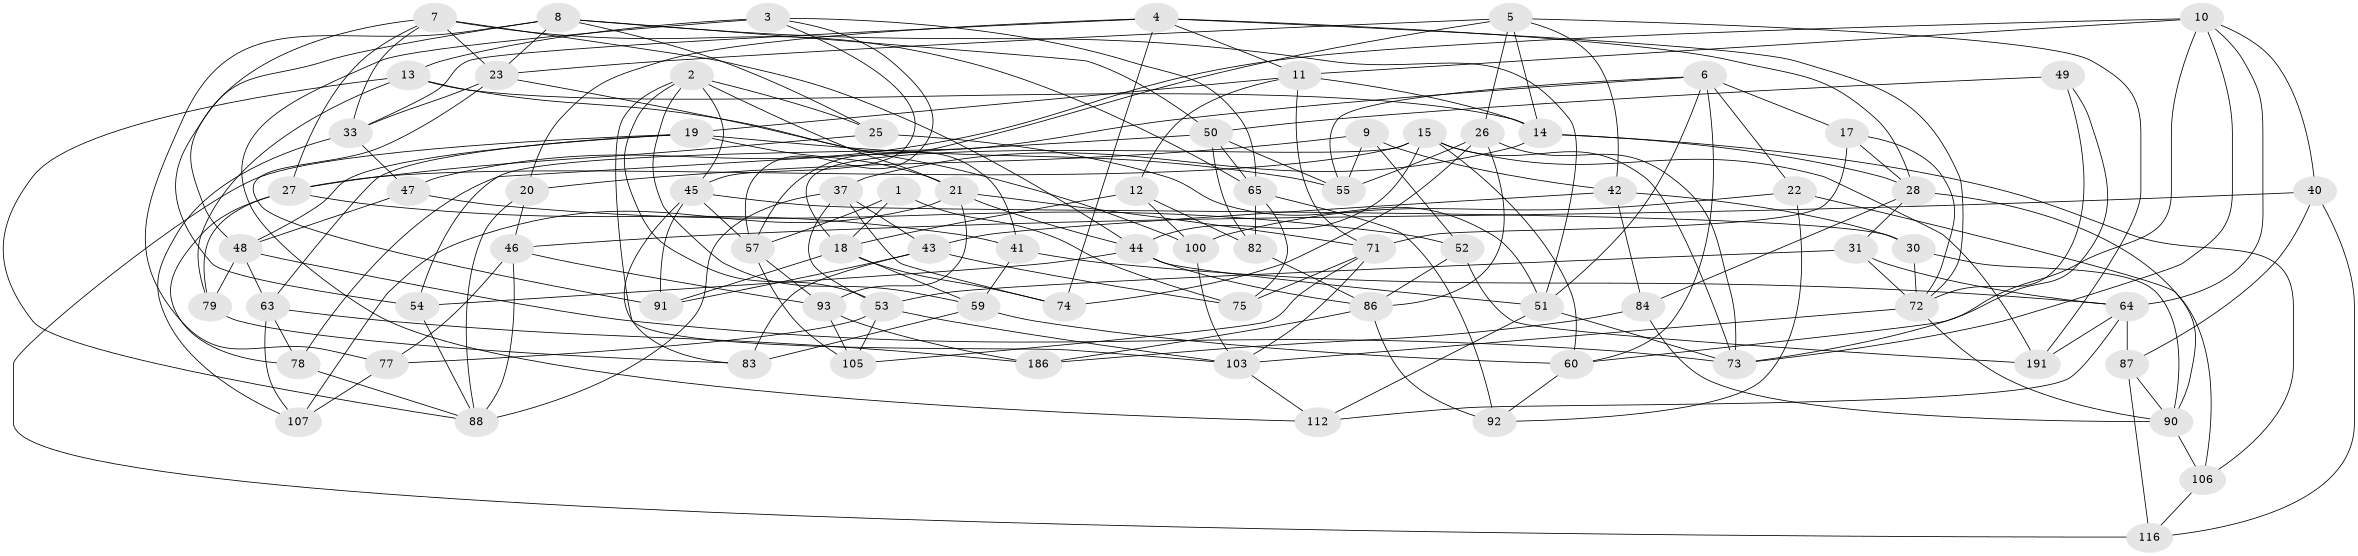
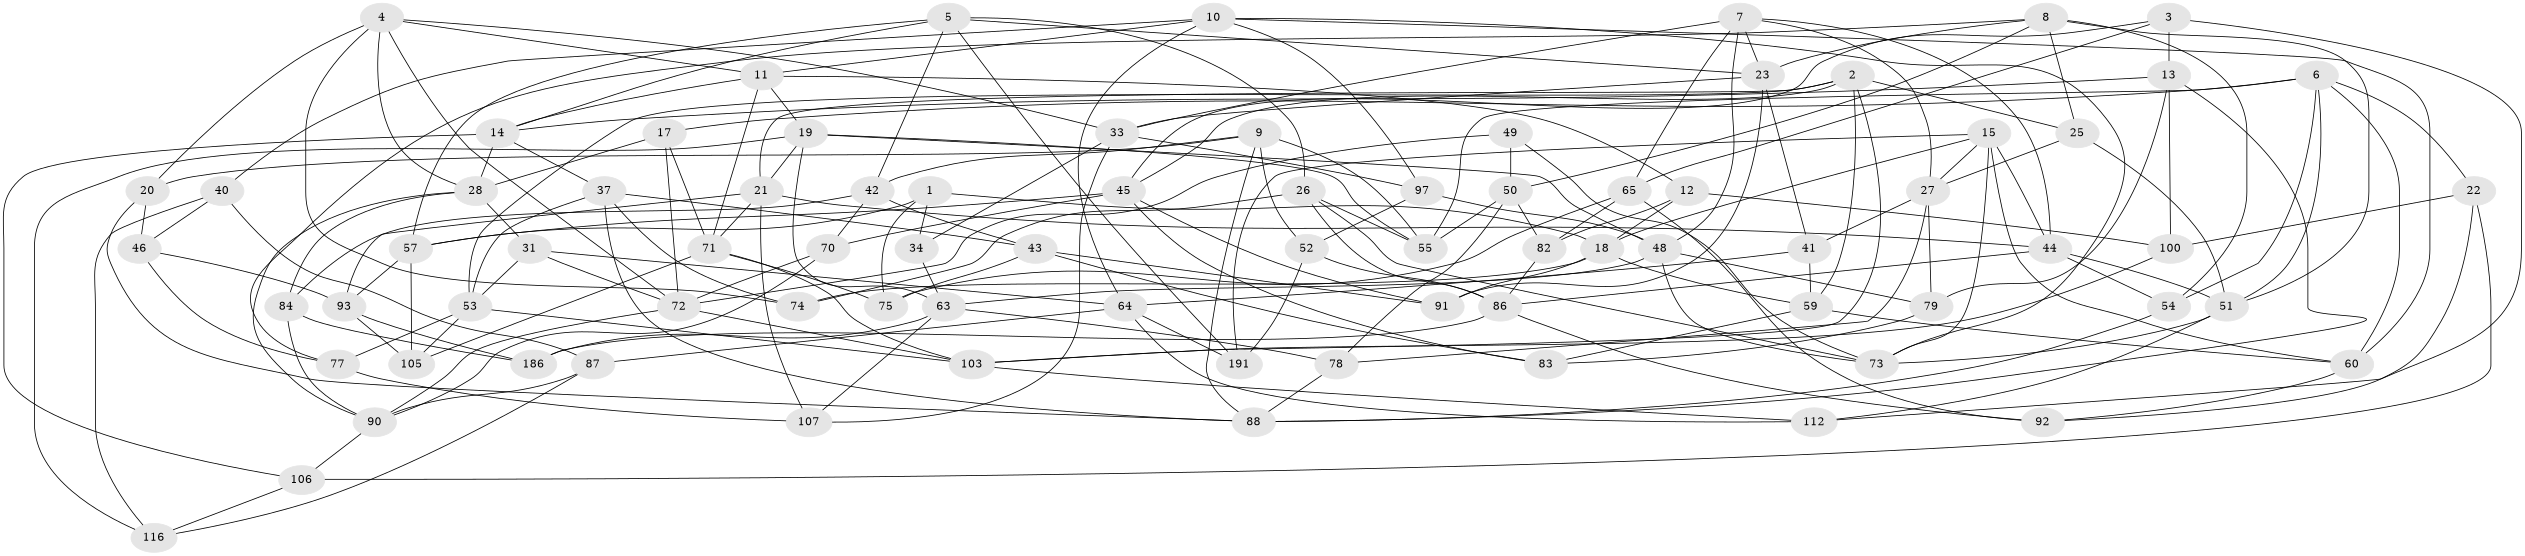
(932, 117) -> none
(1233, 161) -> none
(408, 191) -> (1422, 191)
none -> (917, 249)
(1914, 249) -> (828, 249)
(512, 339) -> (1223, 263)
